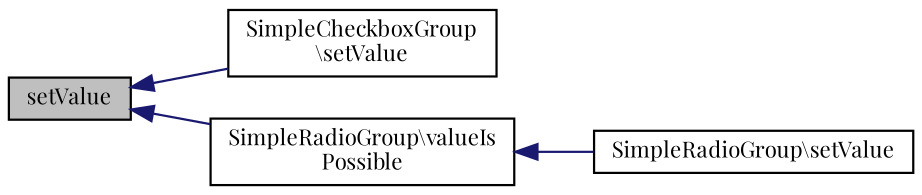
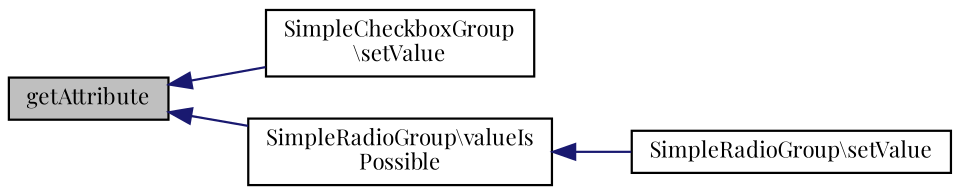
(70, 99) -> (89, 99)
